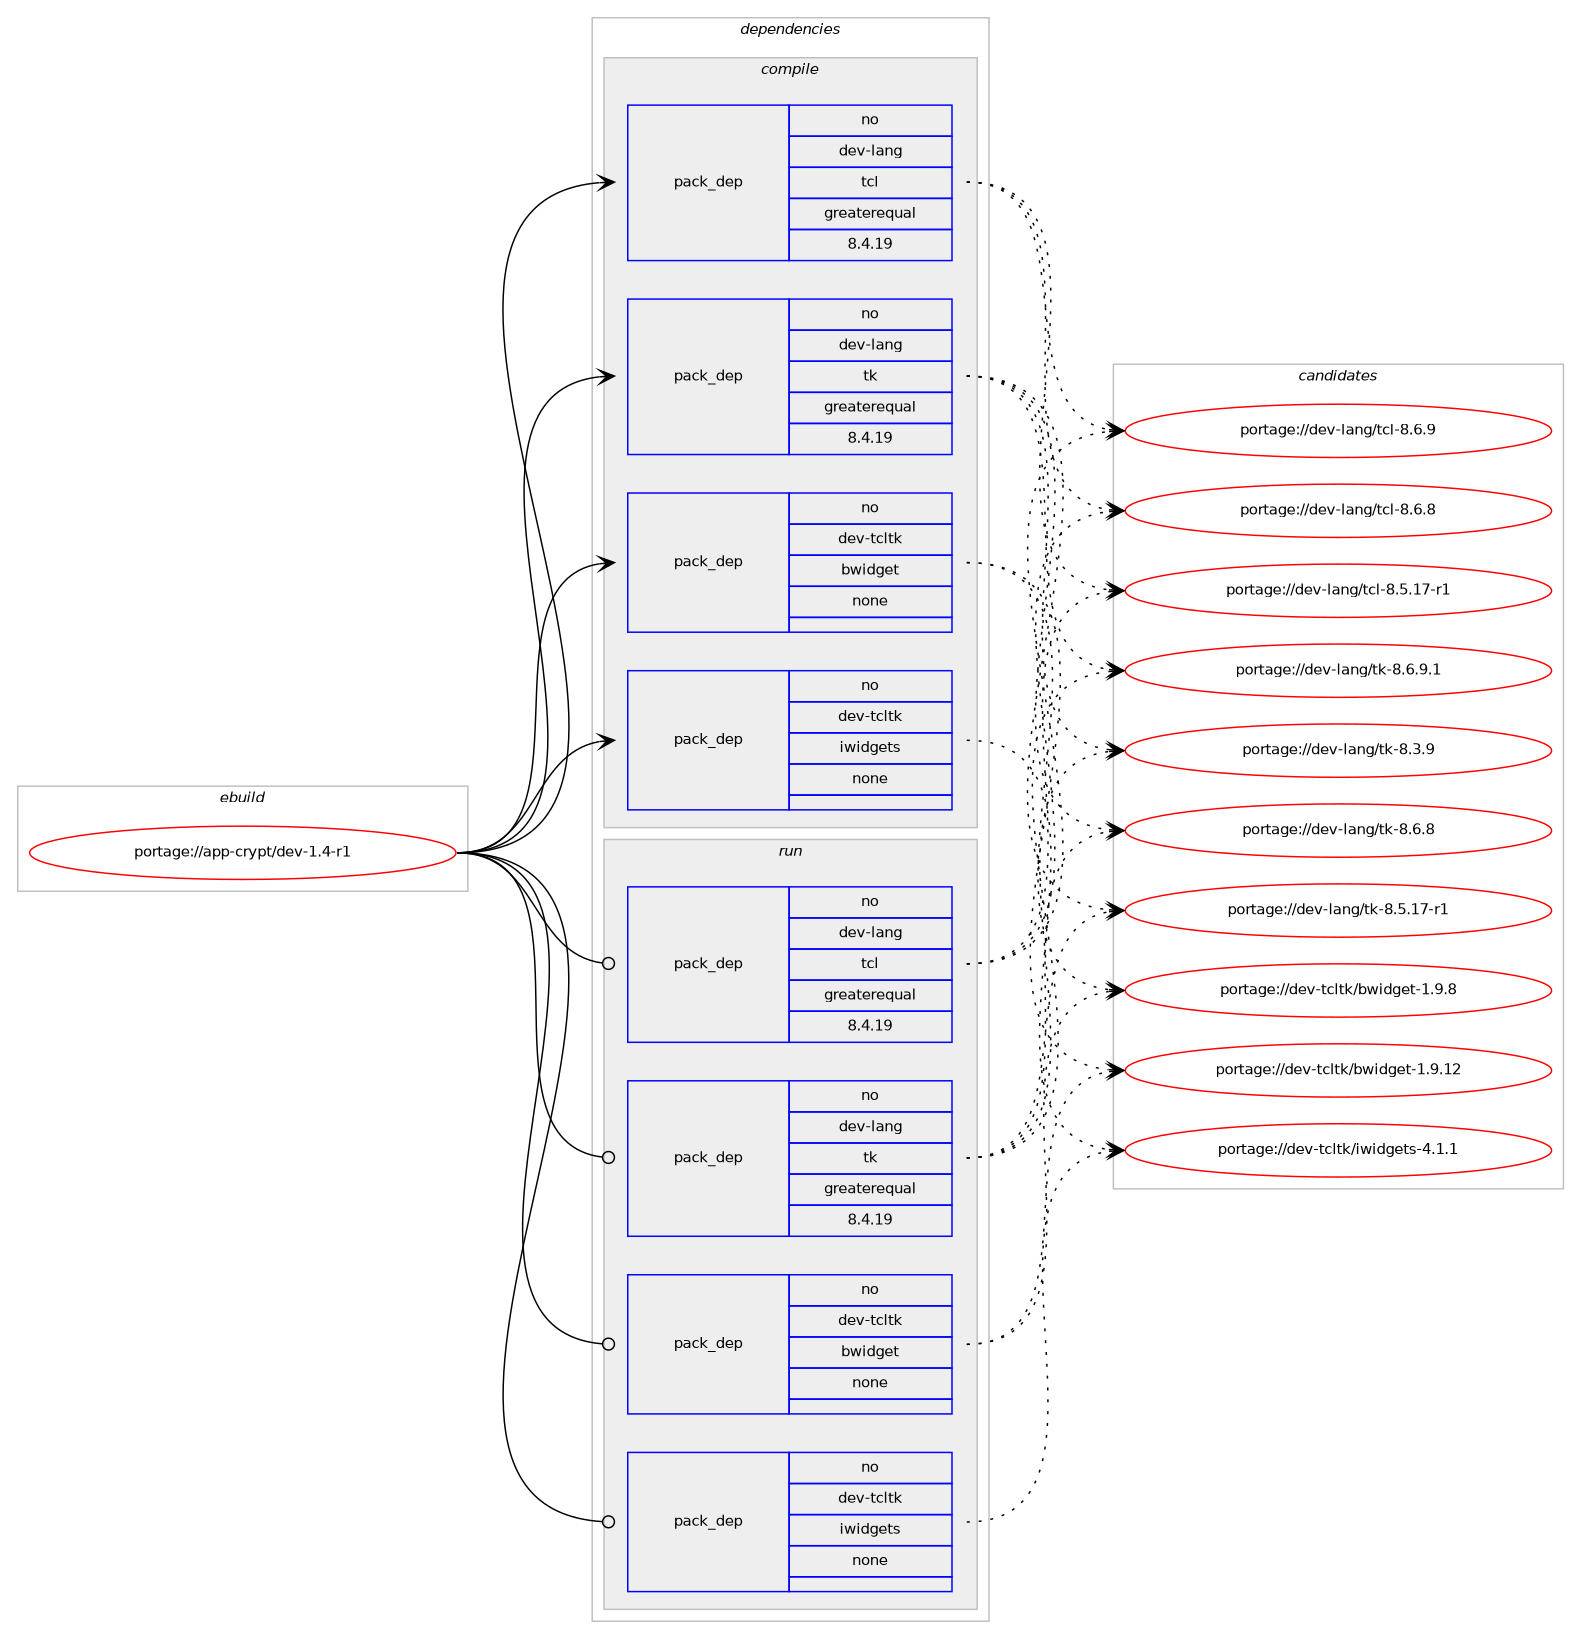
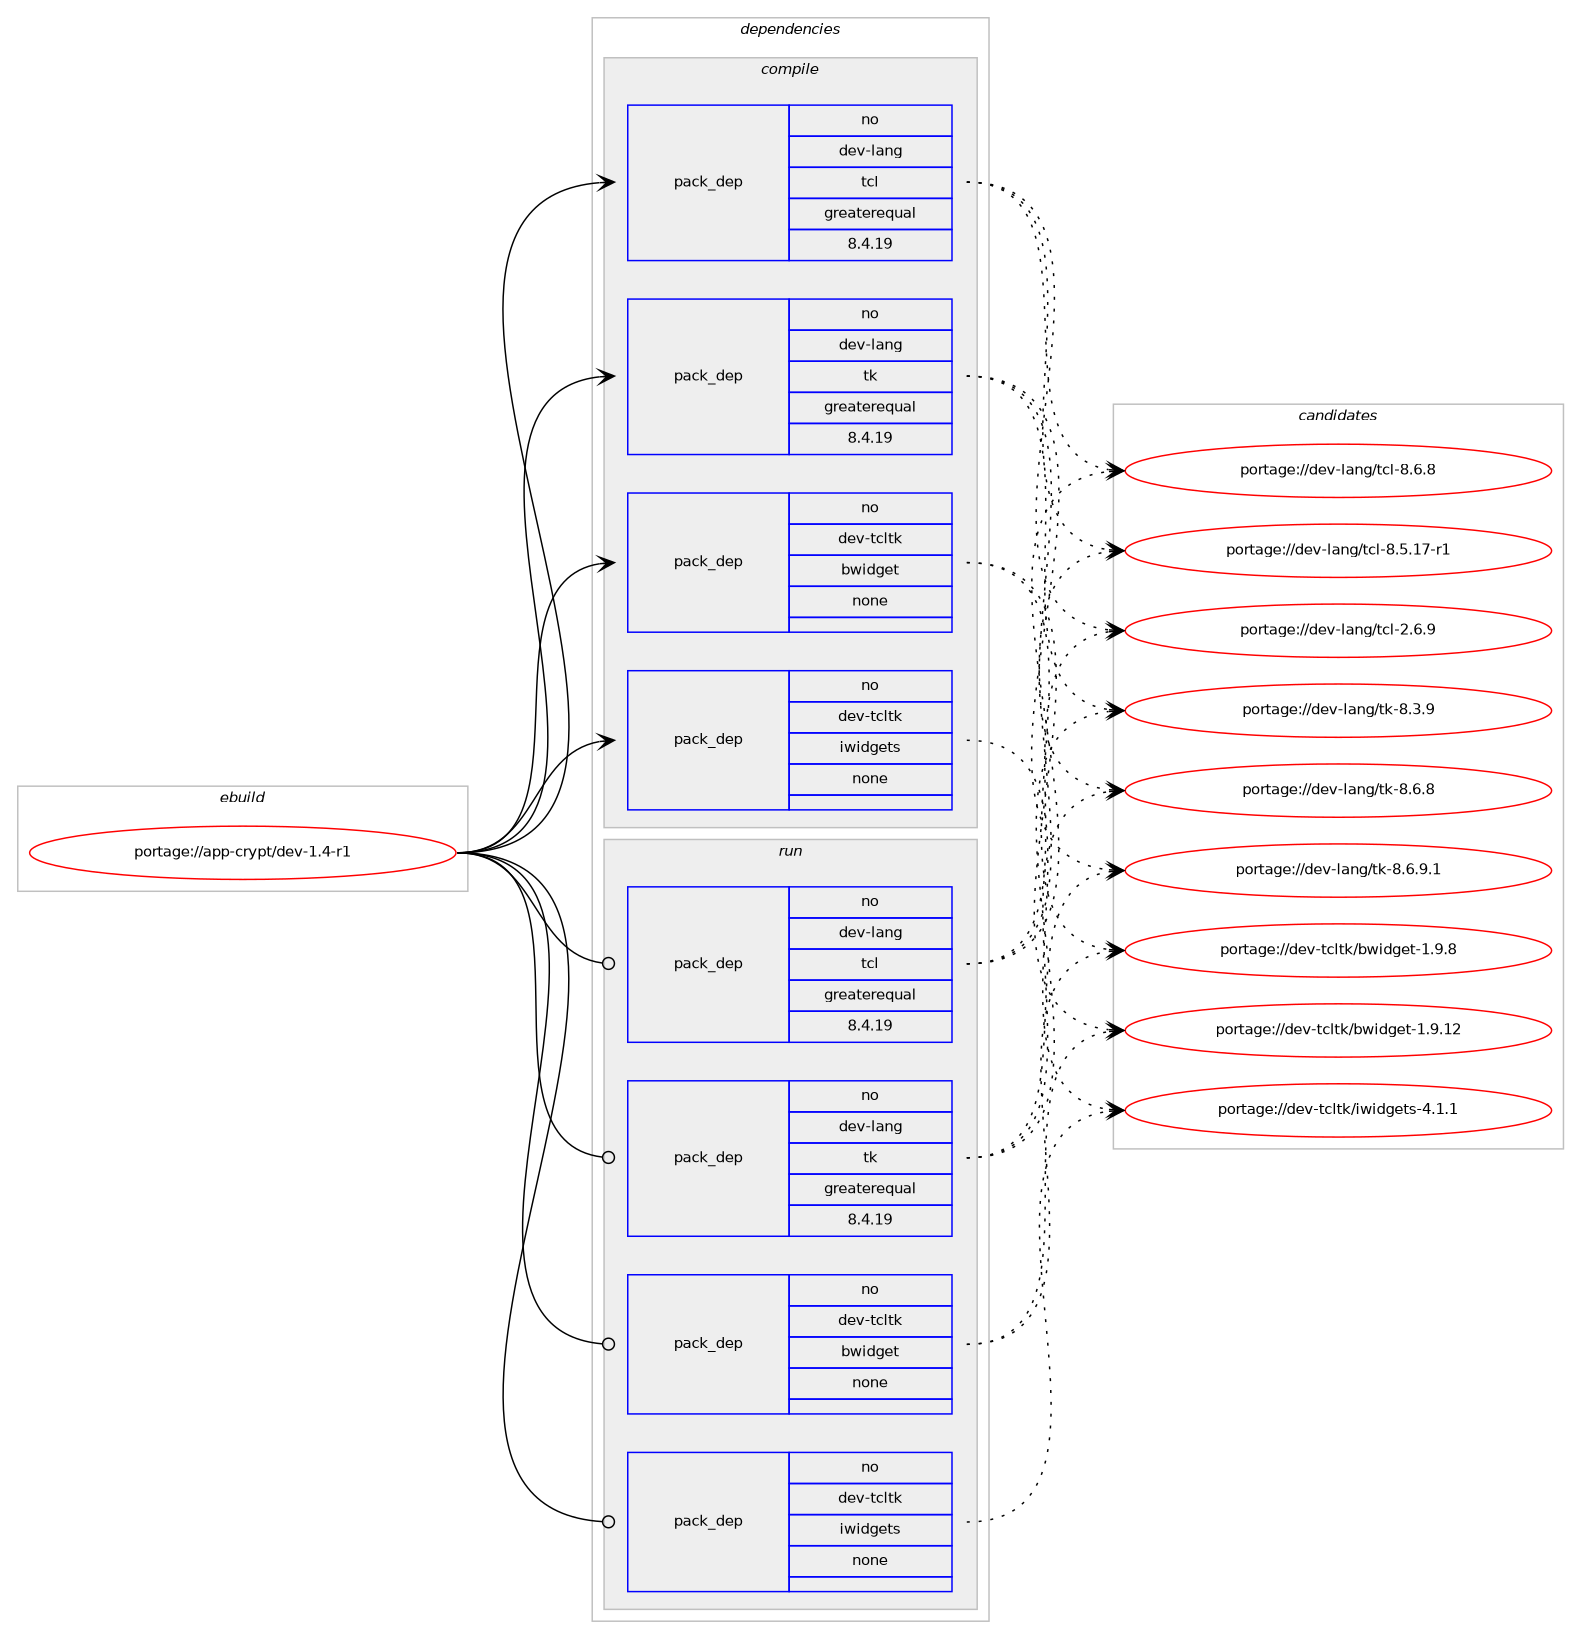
(1338, 431) -> (1338, 631)
(1338, 911) -> none
